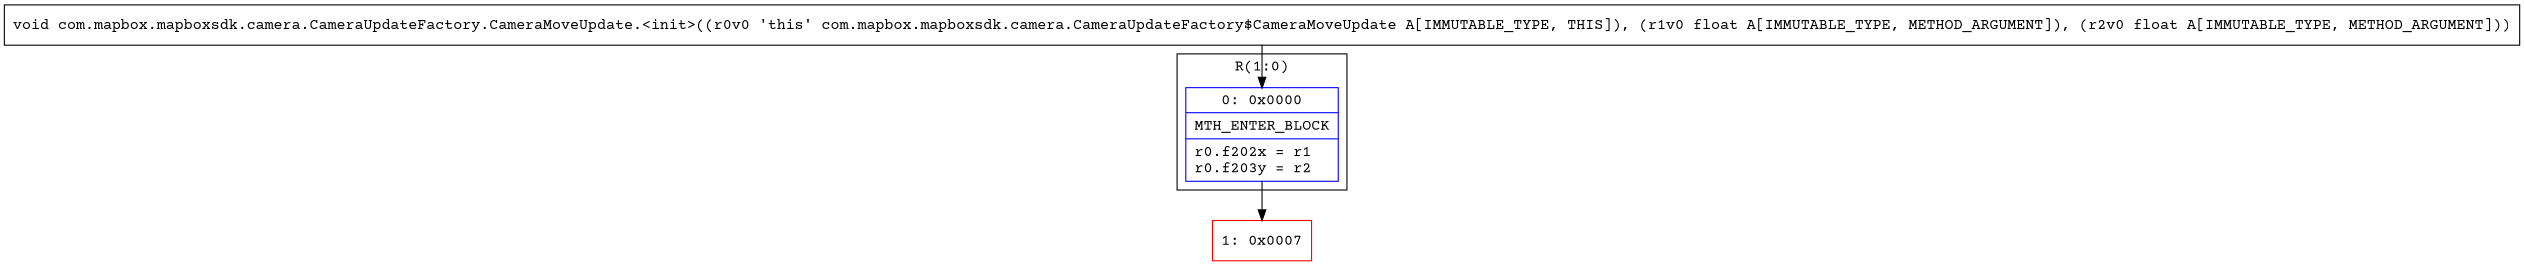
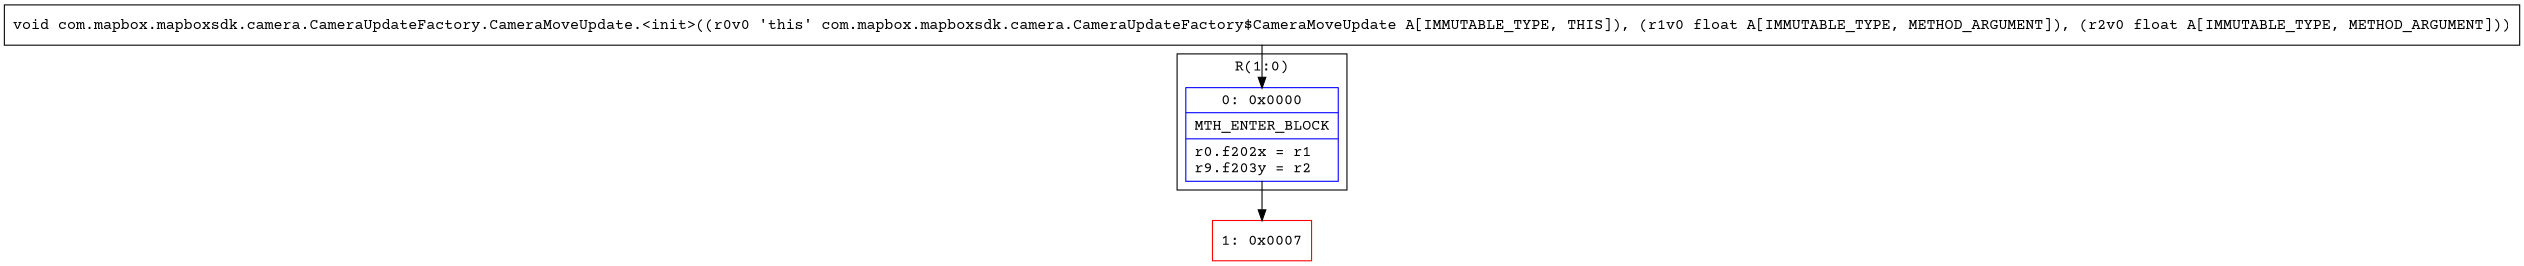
(1253, 168) -> (1253, 168)
